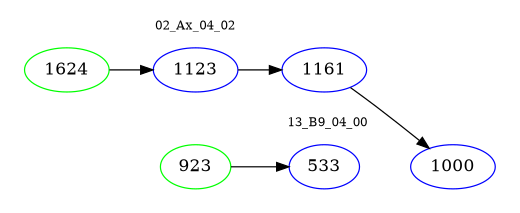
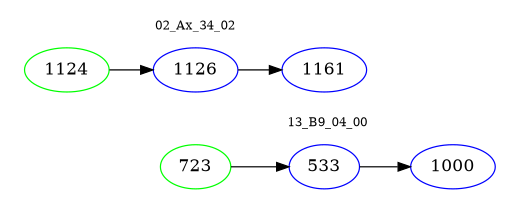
(196, 26) -> (196, 26)
(67, 70) -> (67, 70)
(196, 70) -> (196, 70)
(392, 119) -> (379, 167)
(196, 167) -> (196, 167)
